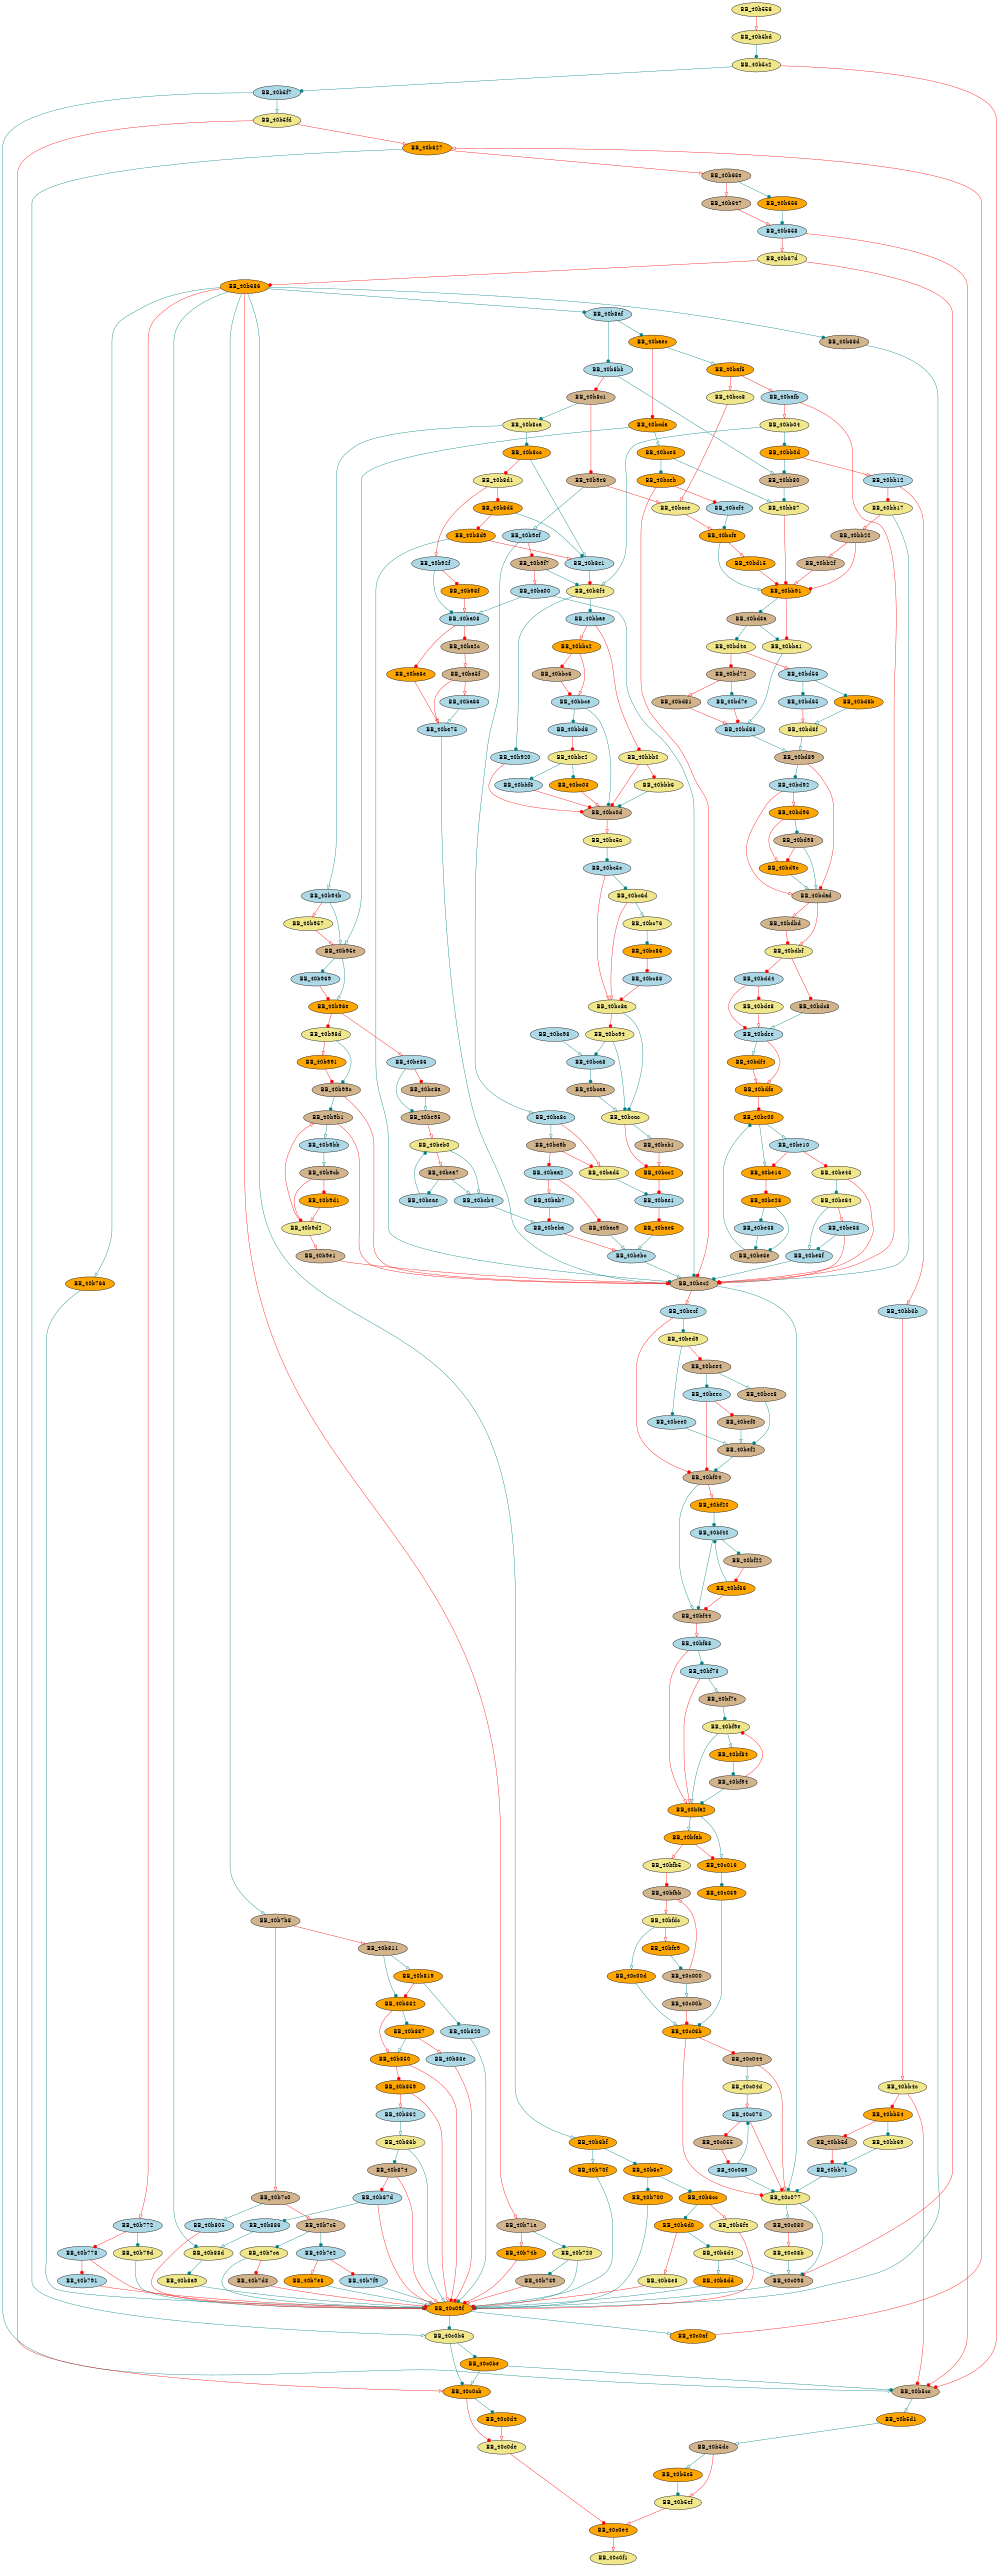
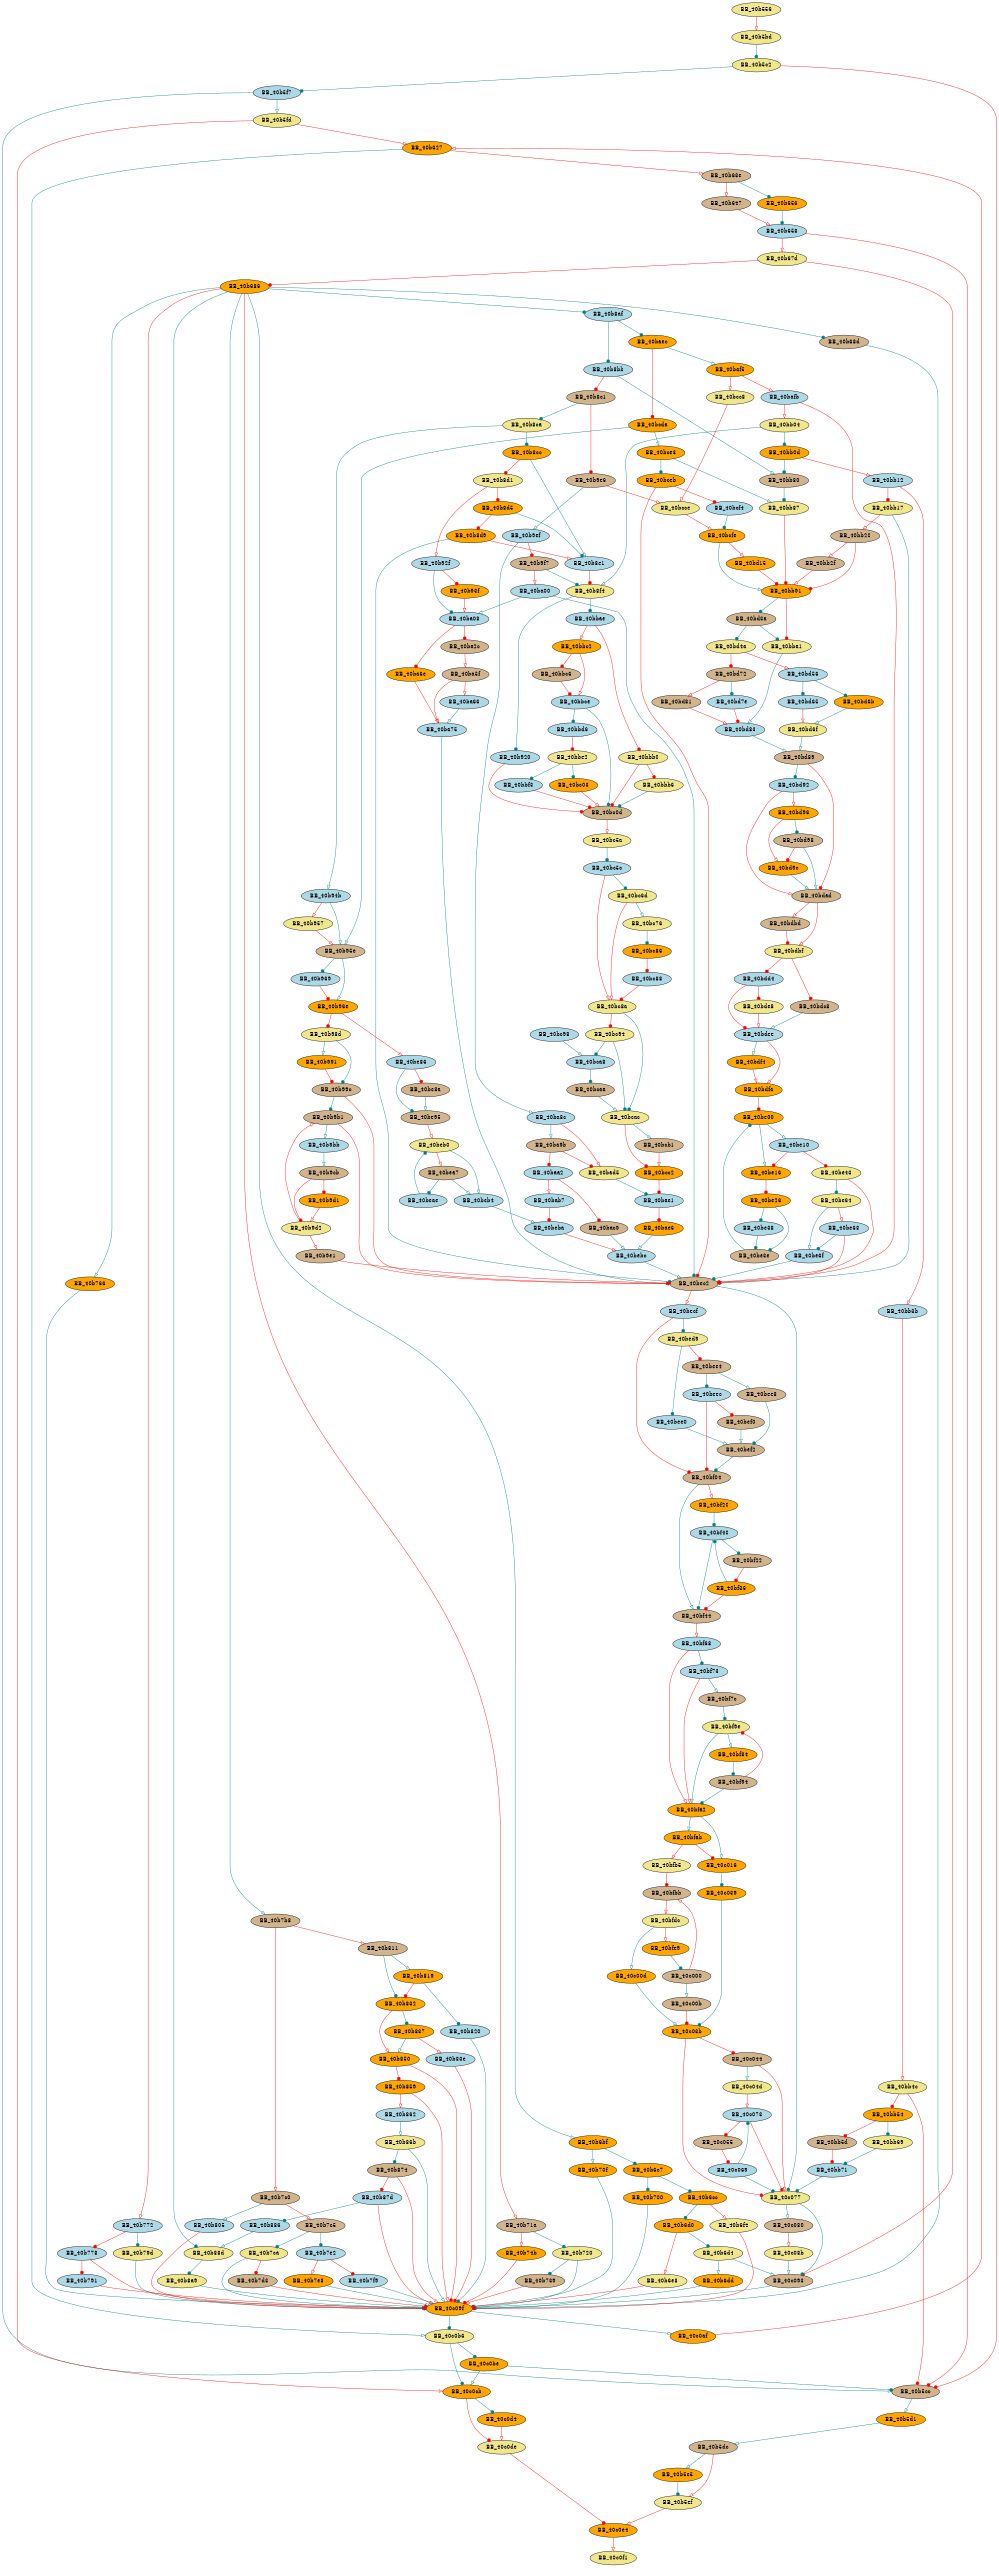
(324, 1046) -> (324, 1046)
